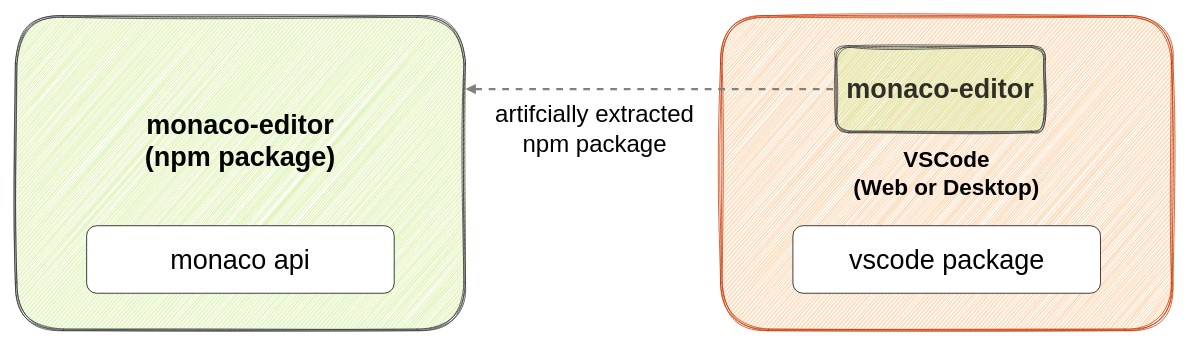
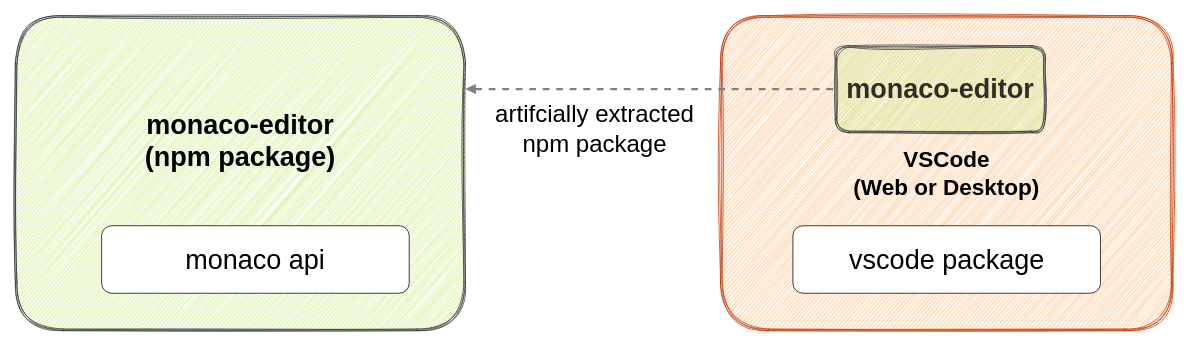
(240, 259) -> (255, 259)
